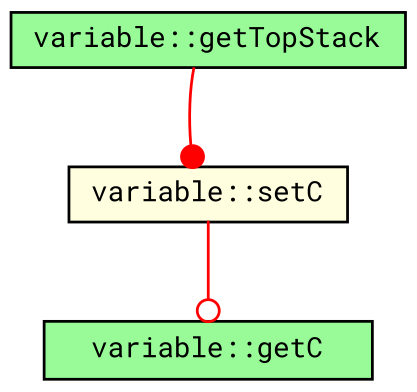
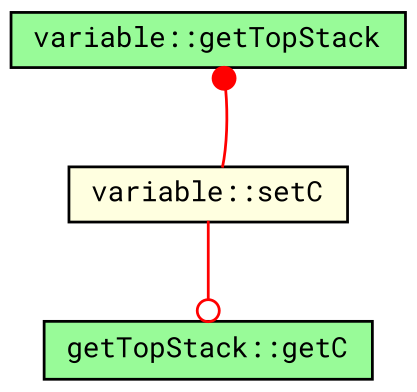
(190, 106) -> (227, 129)
(208, 350) -> (208, 350)
